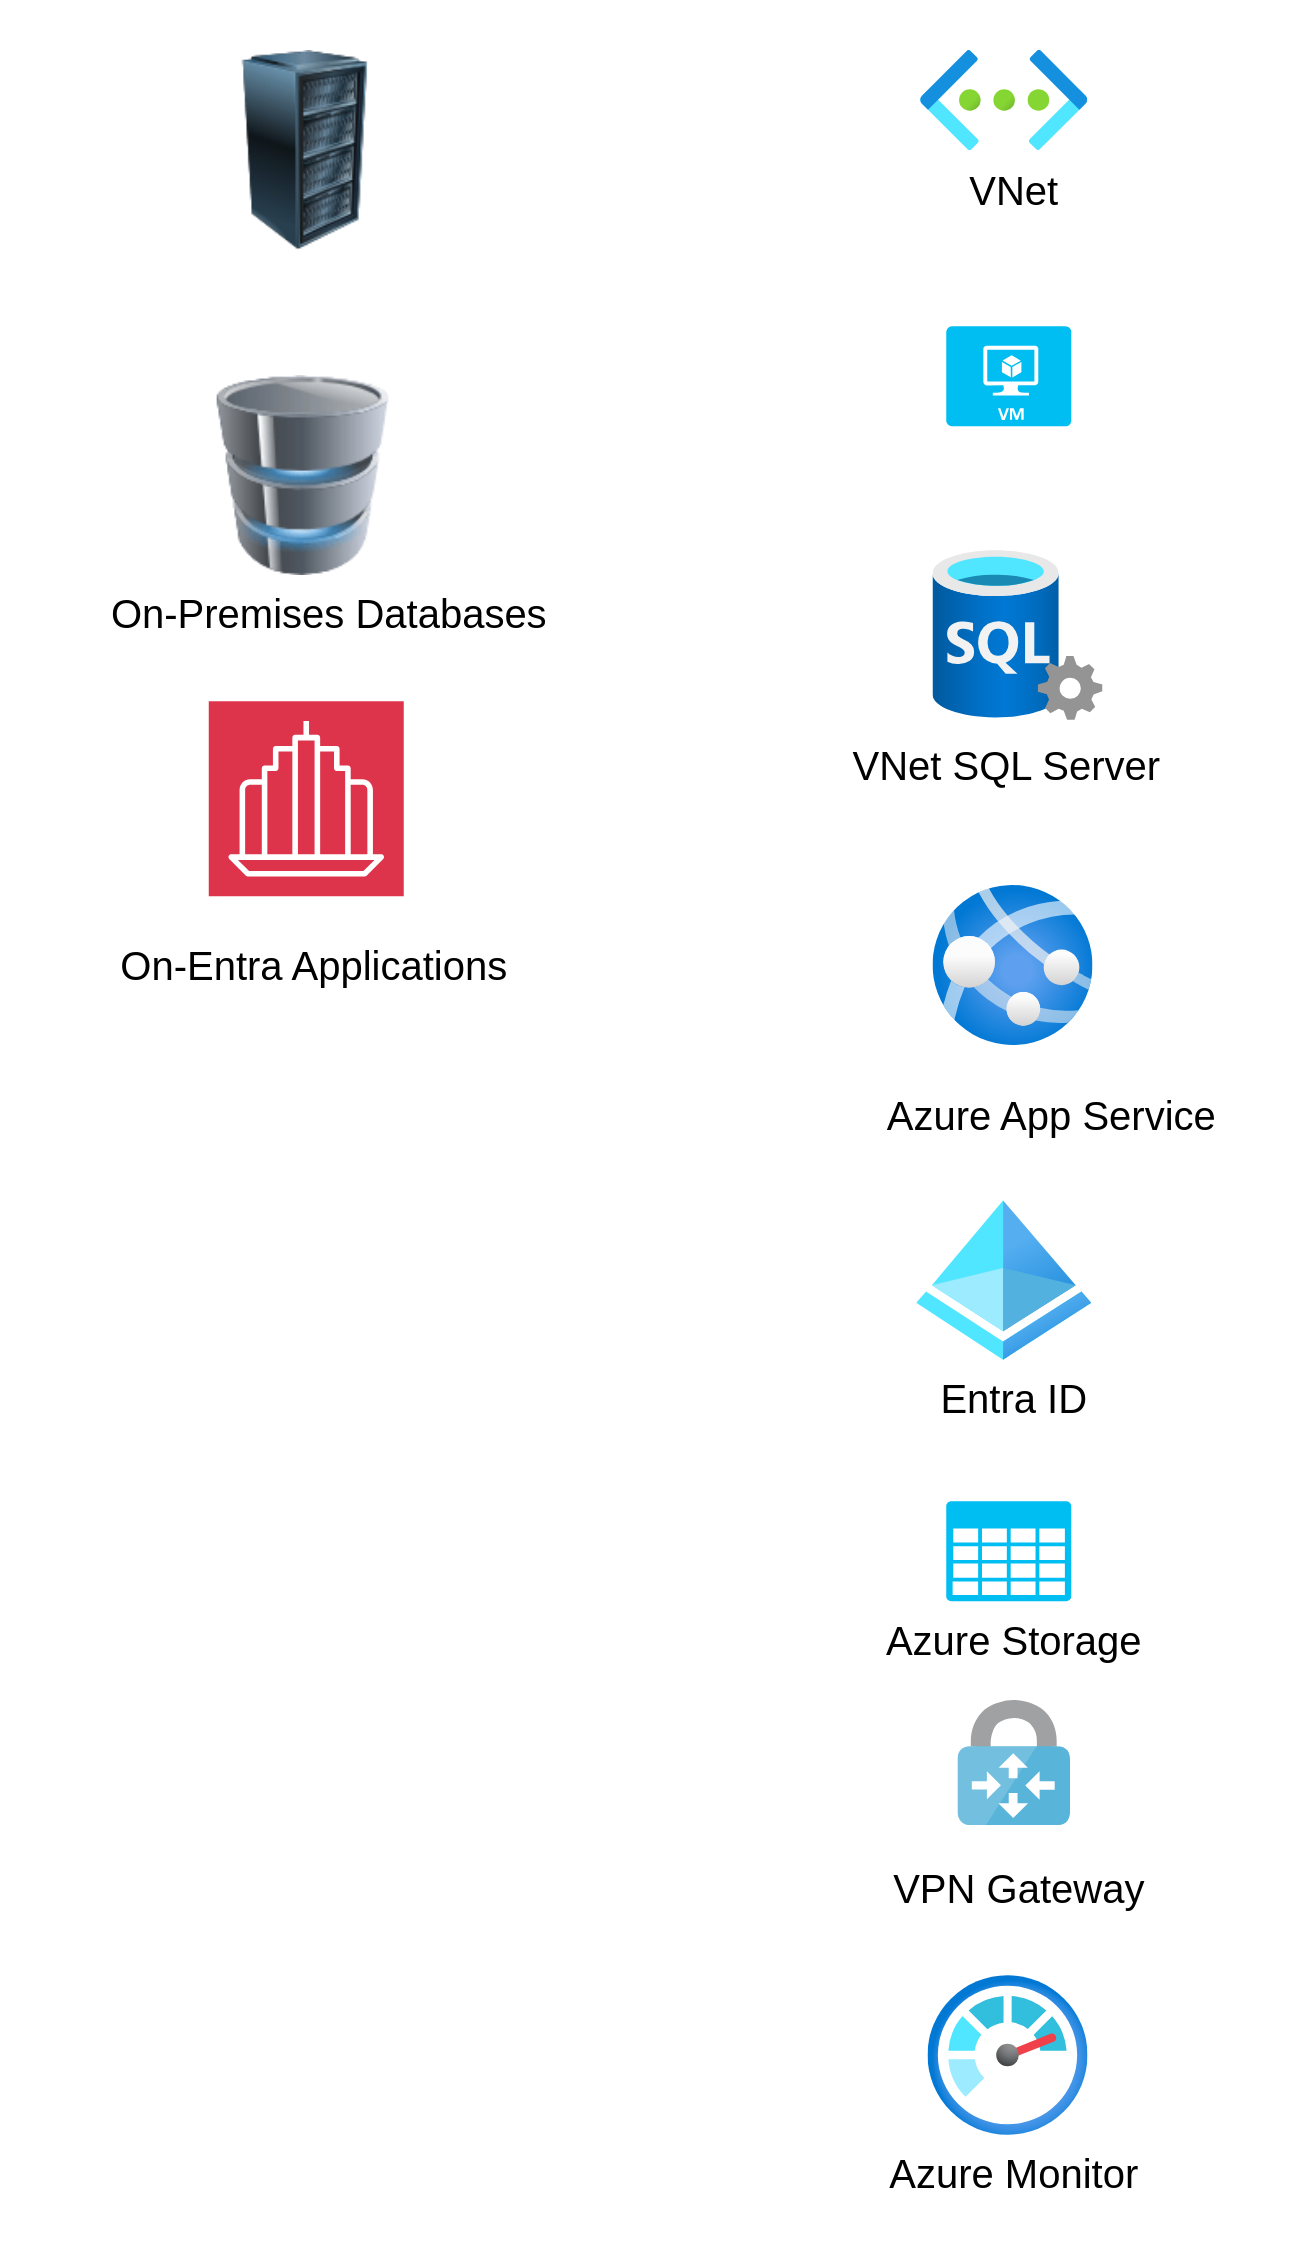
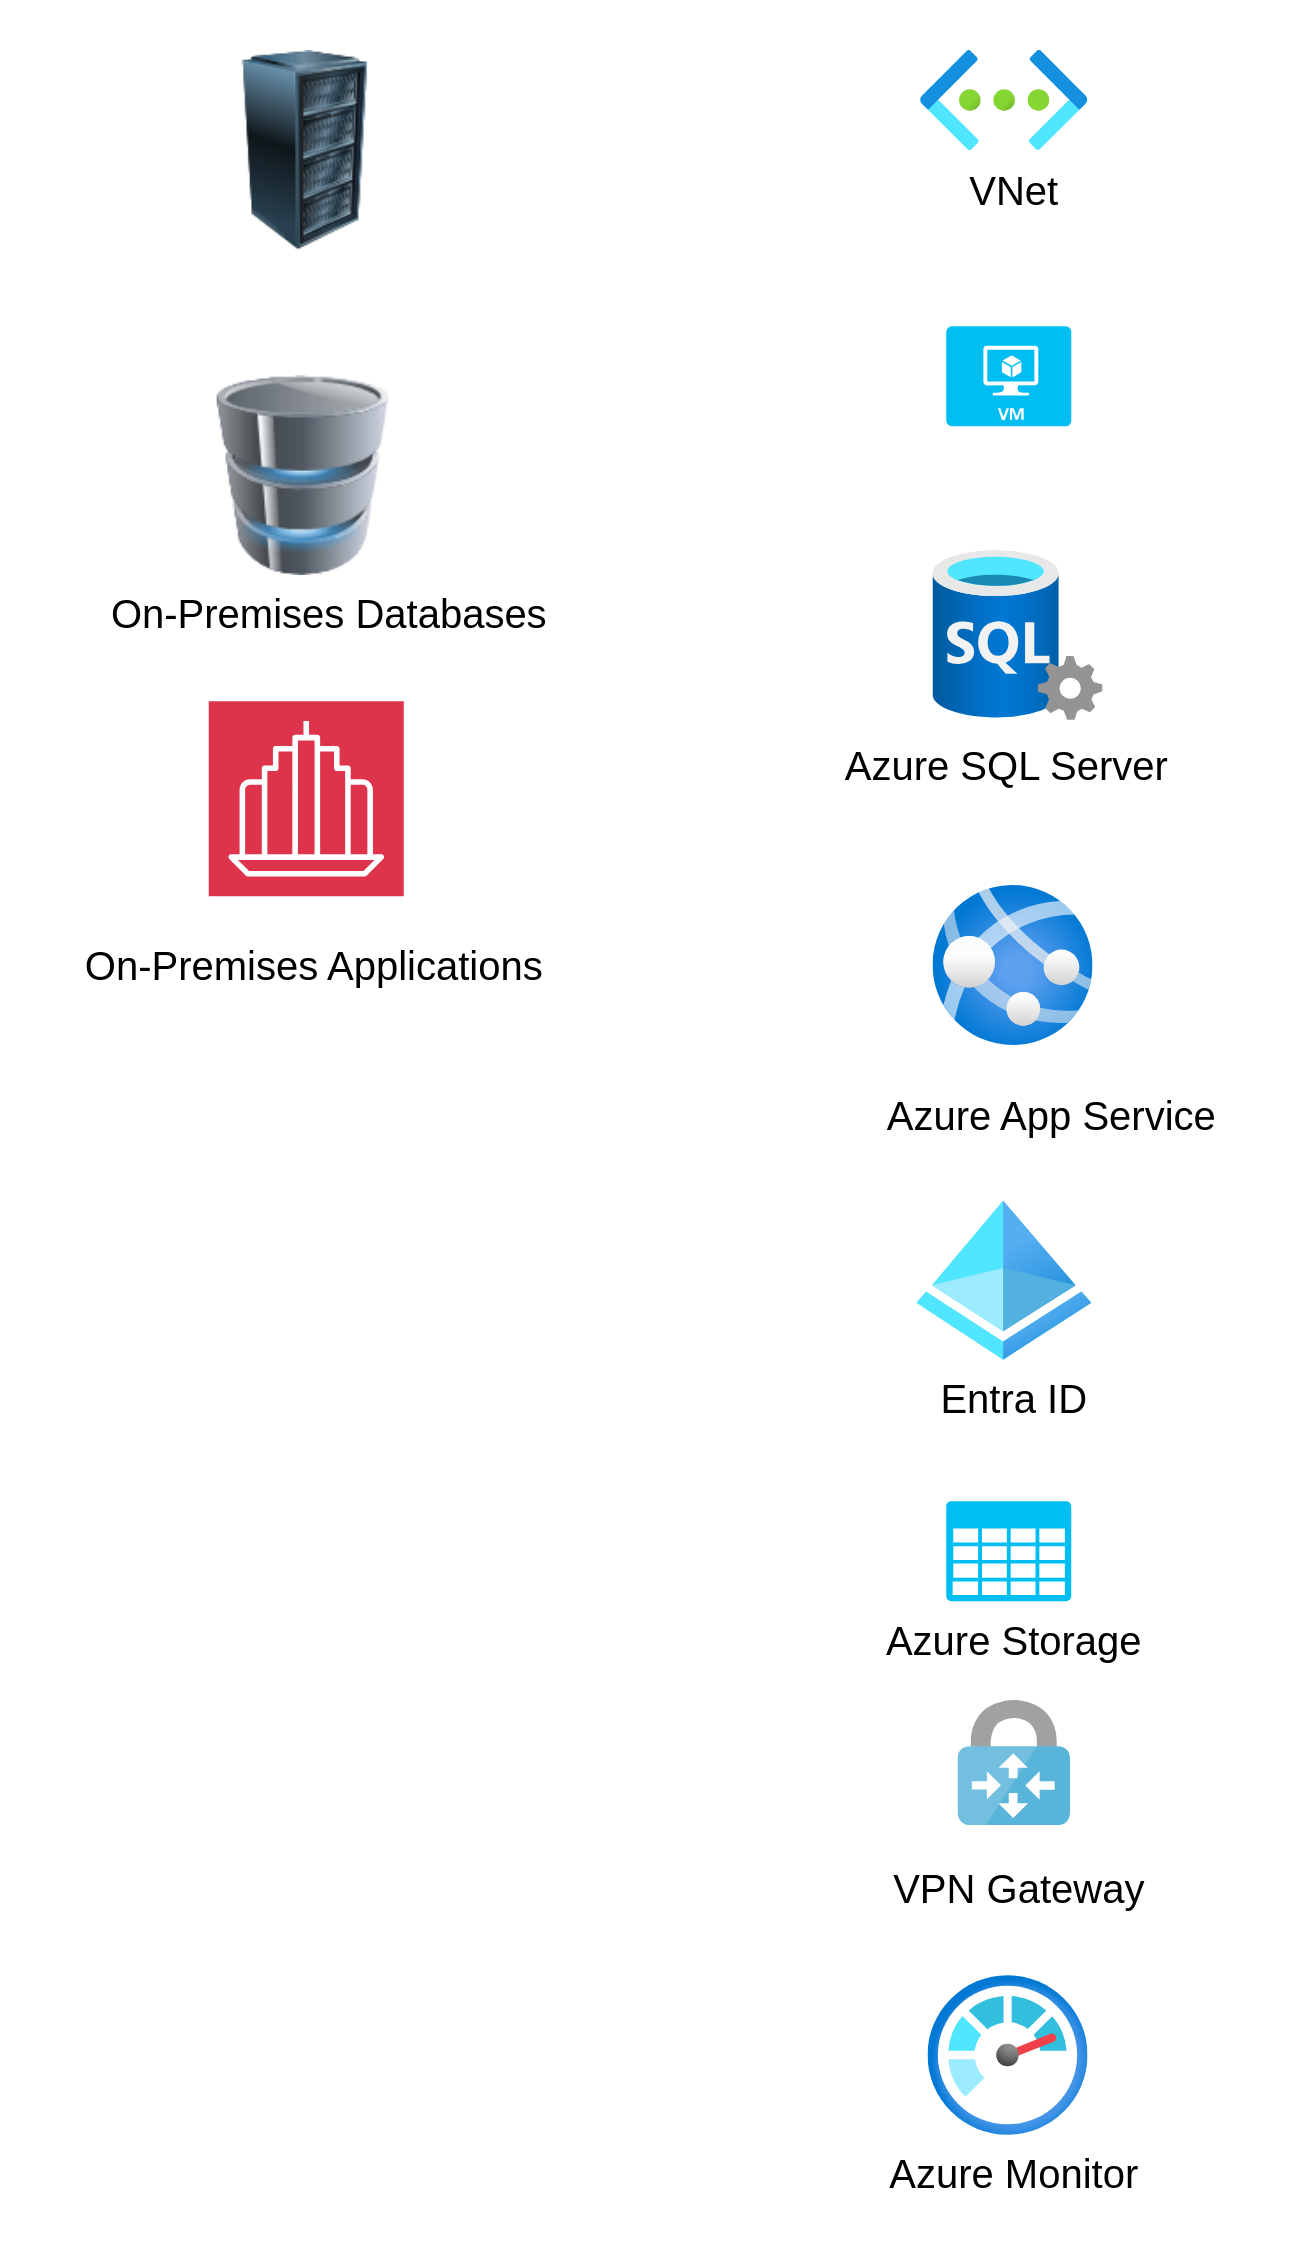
(1008, 766) -> (1008, 766)
(315, 966) -> (315, 966)
